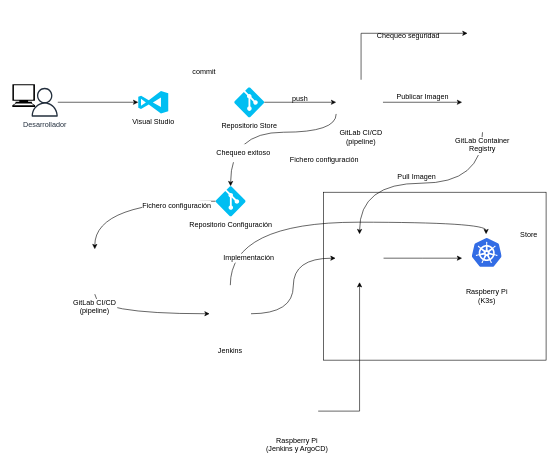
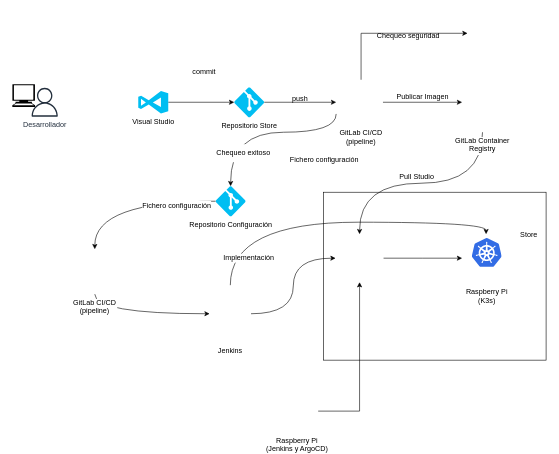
(132, 102) -> none
none -> (228, 102)
(417, 177) -> (417, 177)
